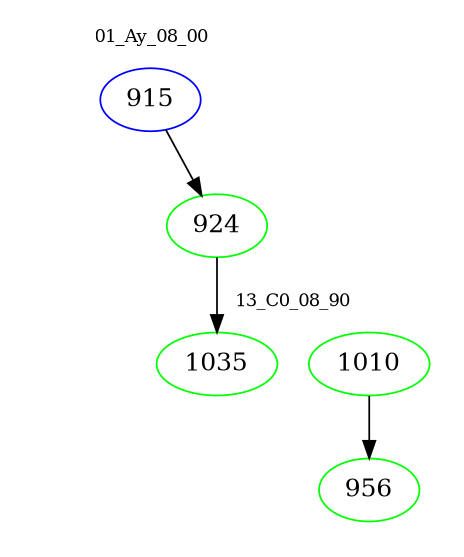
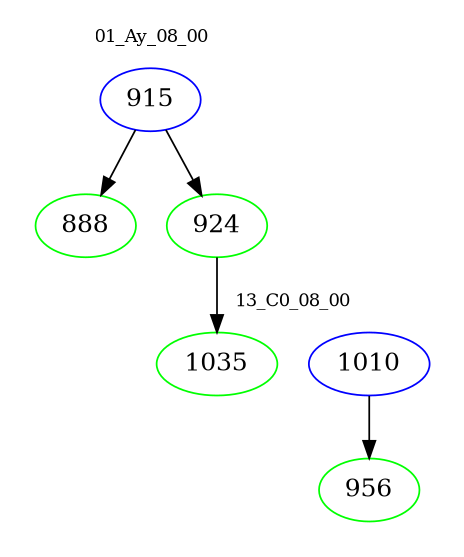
none -> (86, 226)
(293, 302) -> (293, 302)
(369, 364) -> (369, 364)
